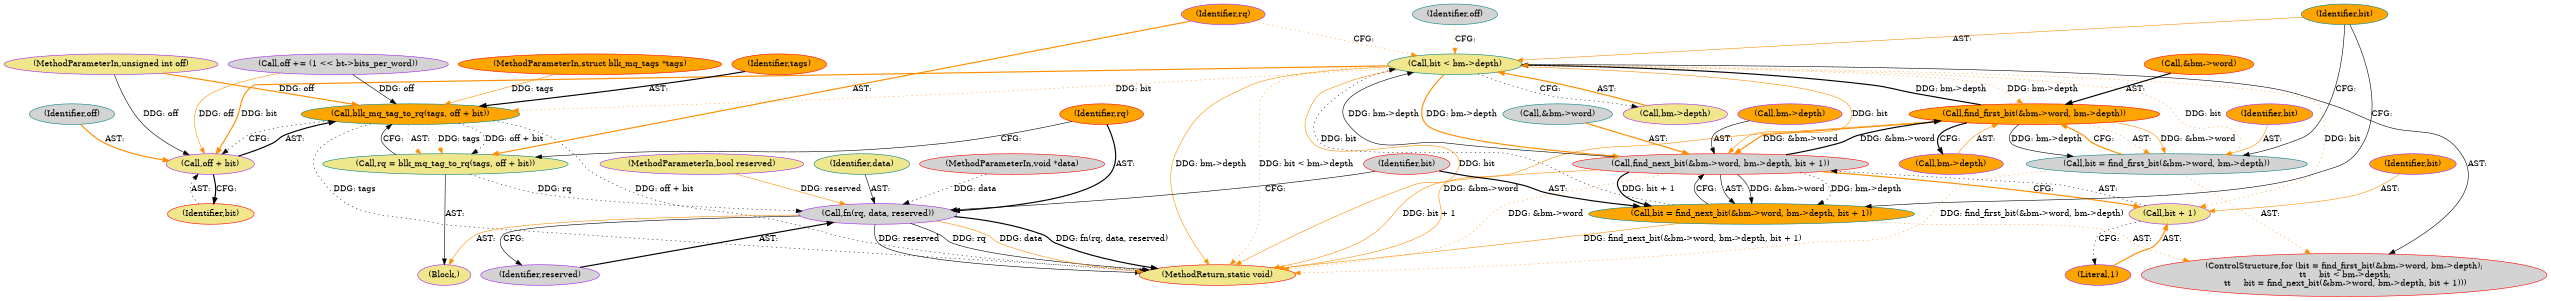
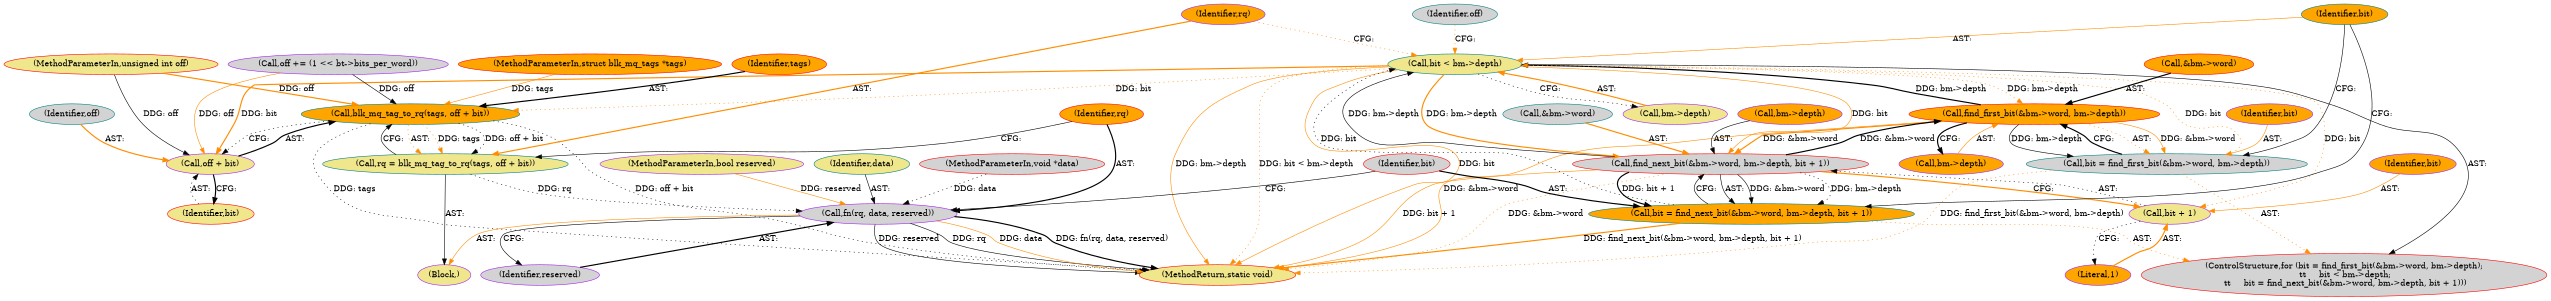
(111, 64) -> (111, 64)
(2093, 143) -> (2093, 143)
(1482, 246) -> (1482, 246)
